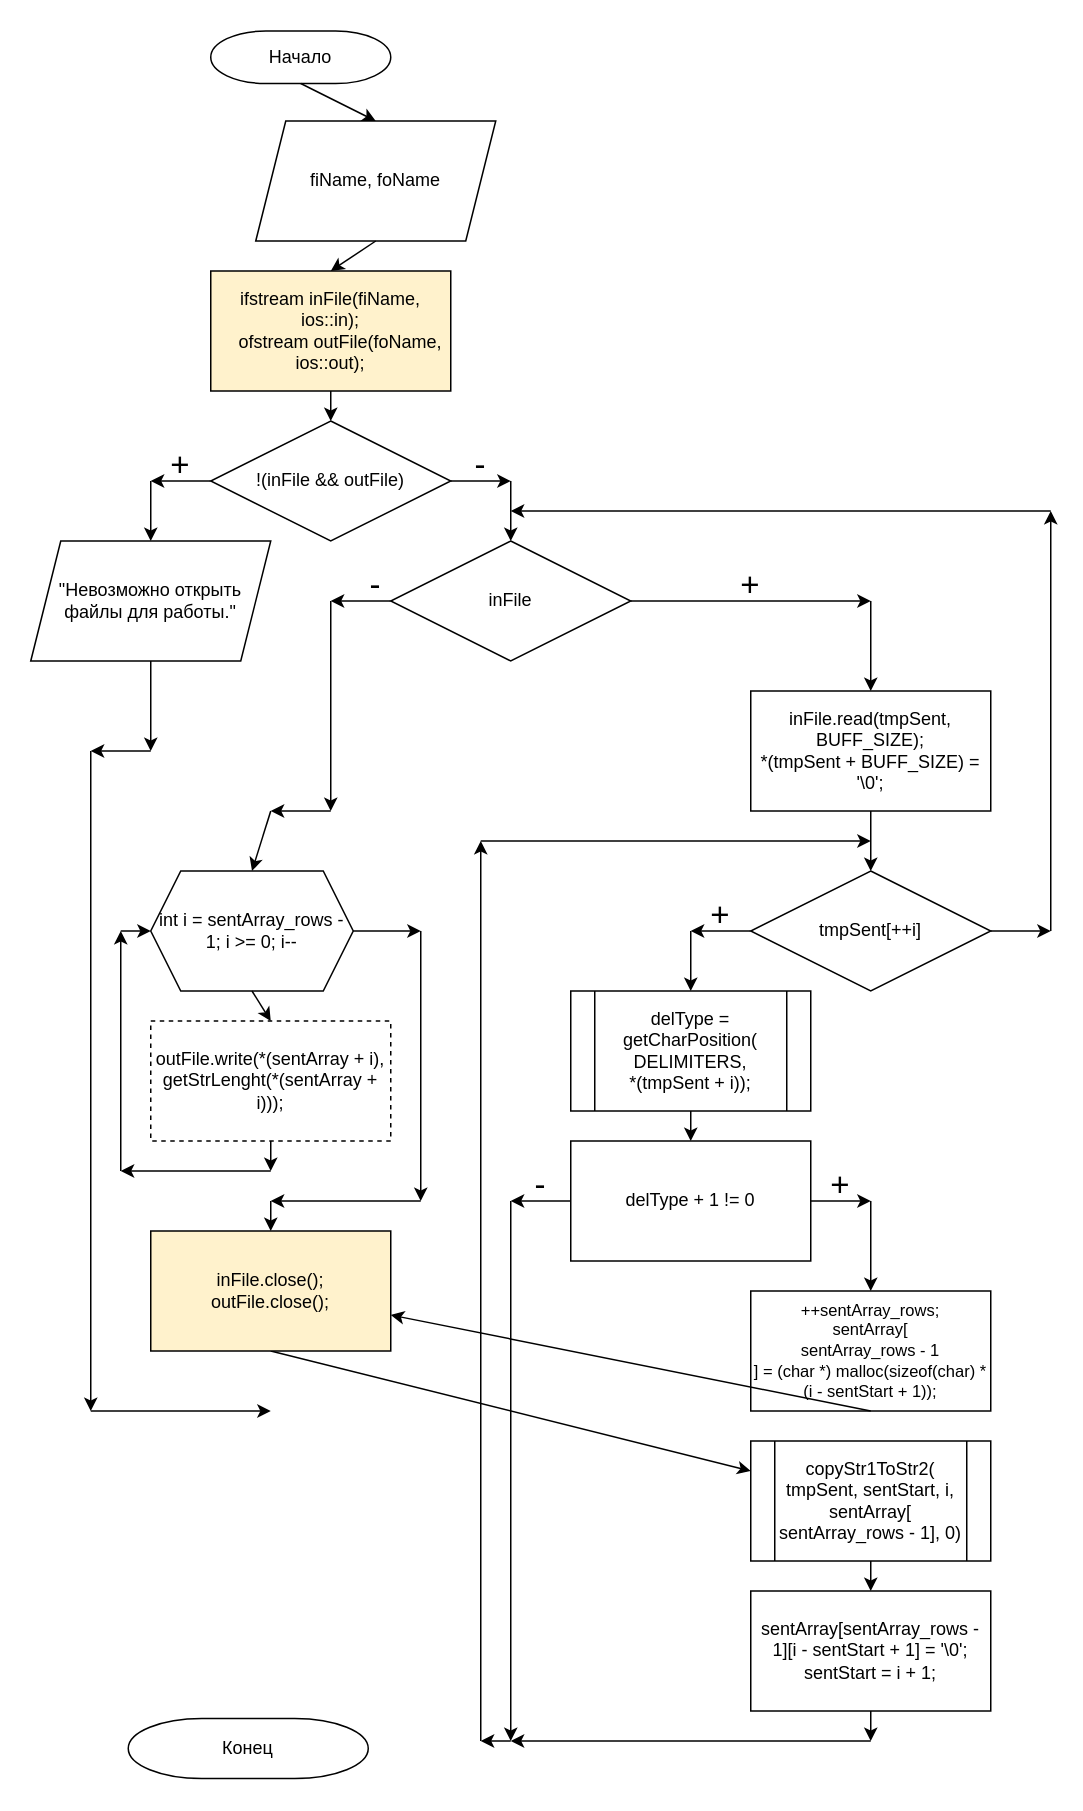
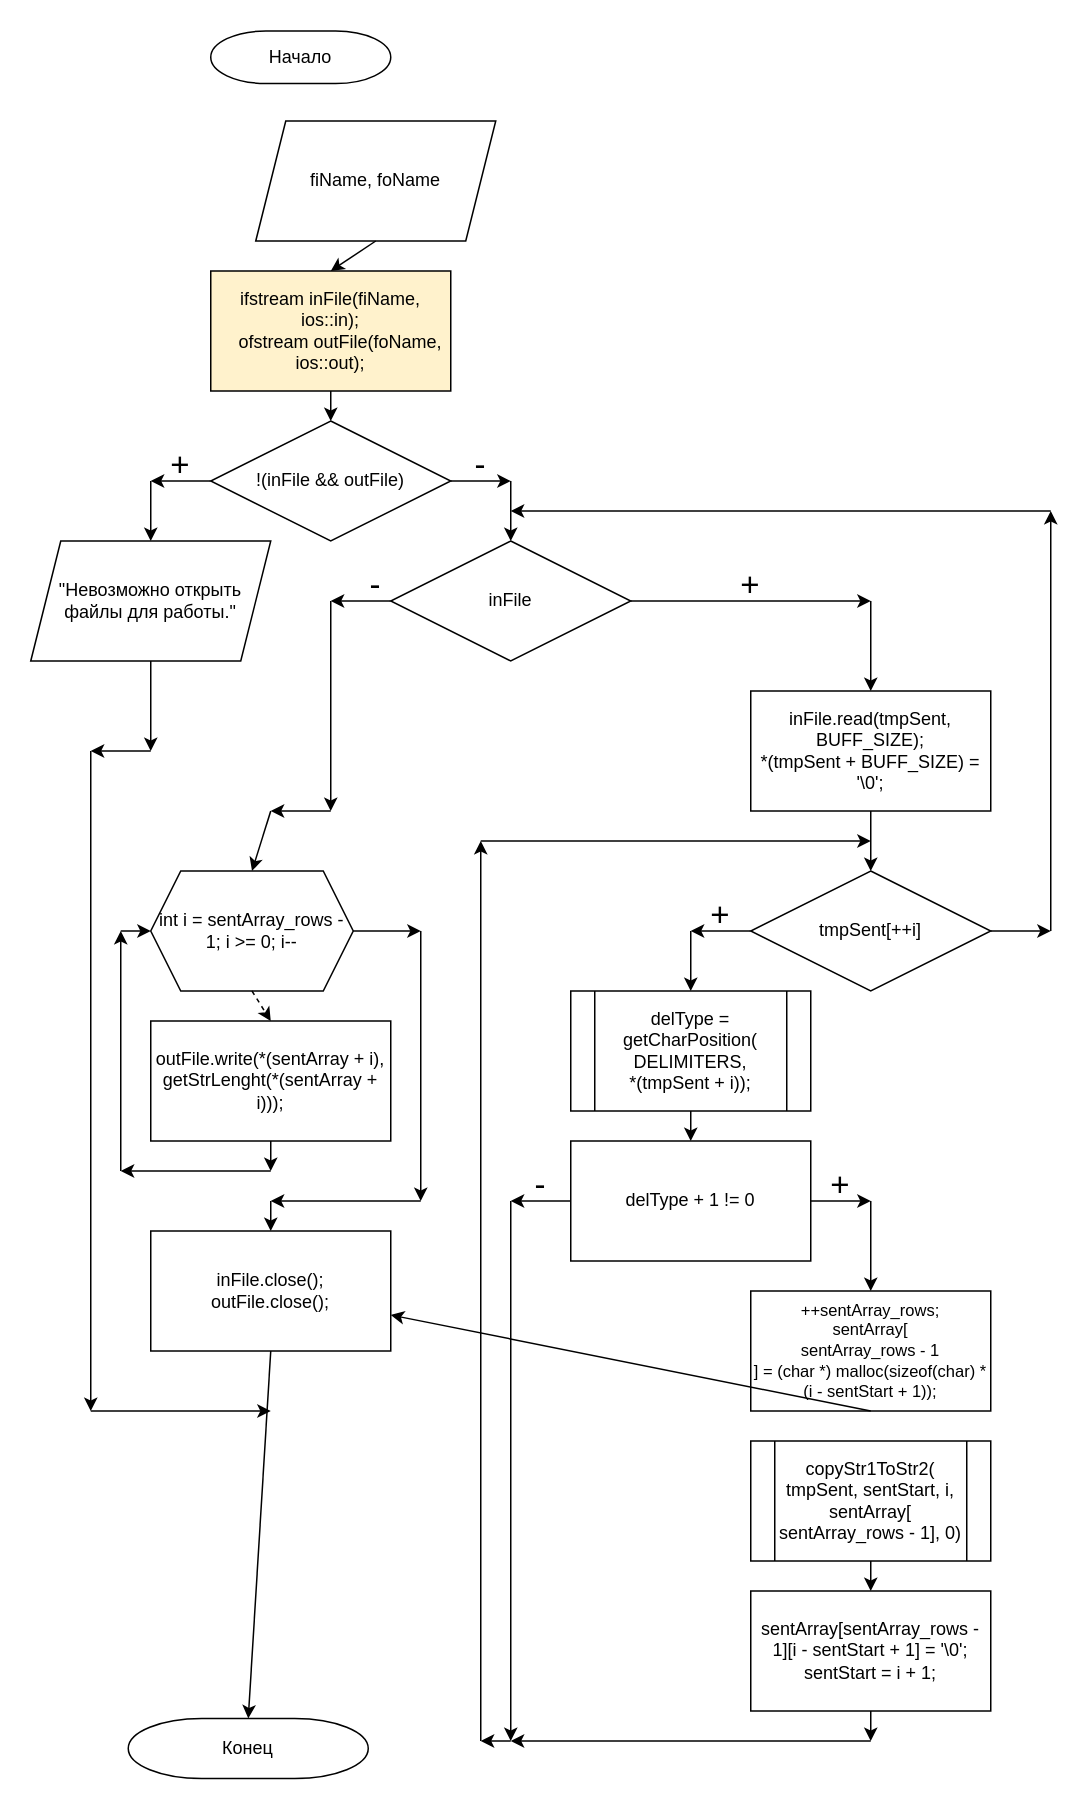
(334, 100) -> none
(259, 1002) -> (259, 1002)
(271, 1081) -> (271, 1081)
(271, 1291) -> (271, 1291)
(506, 1409) -> (260, 1530)
